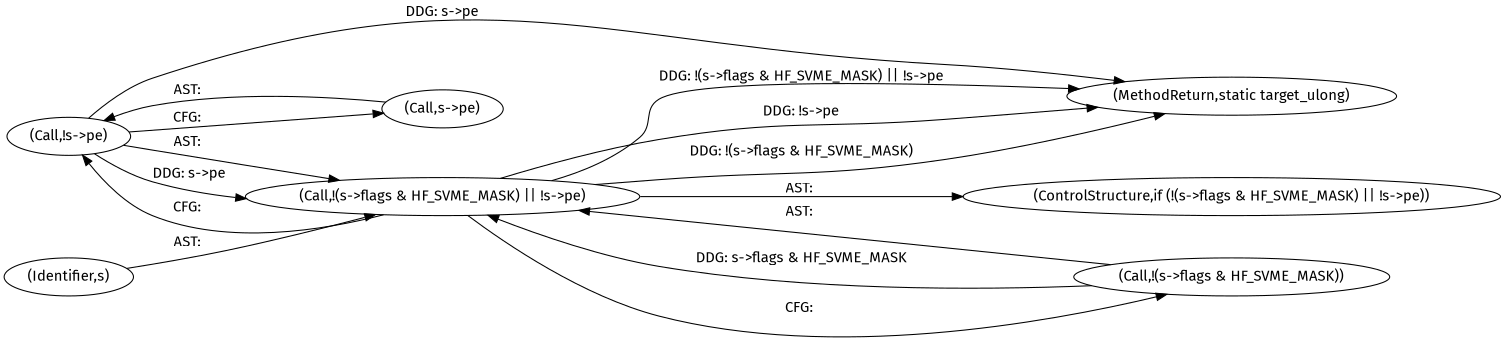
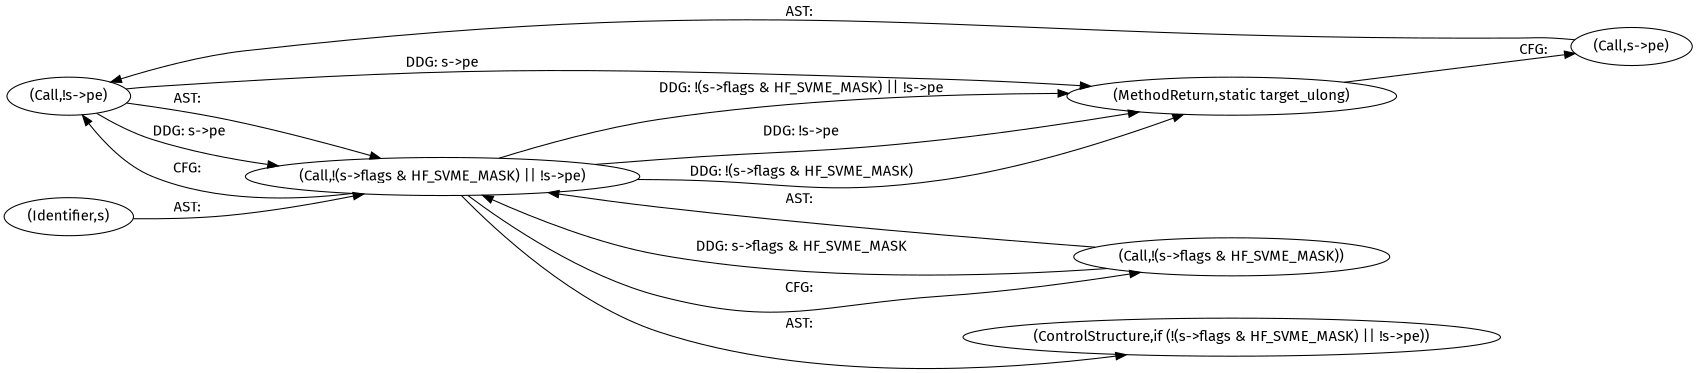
(251, 123) -> (1454, 69)
